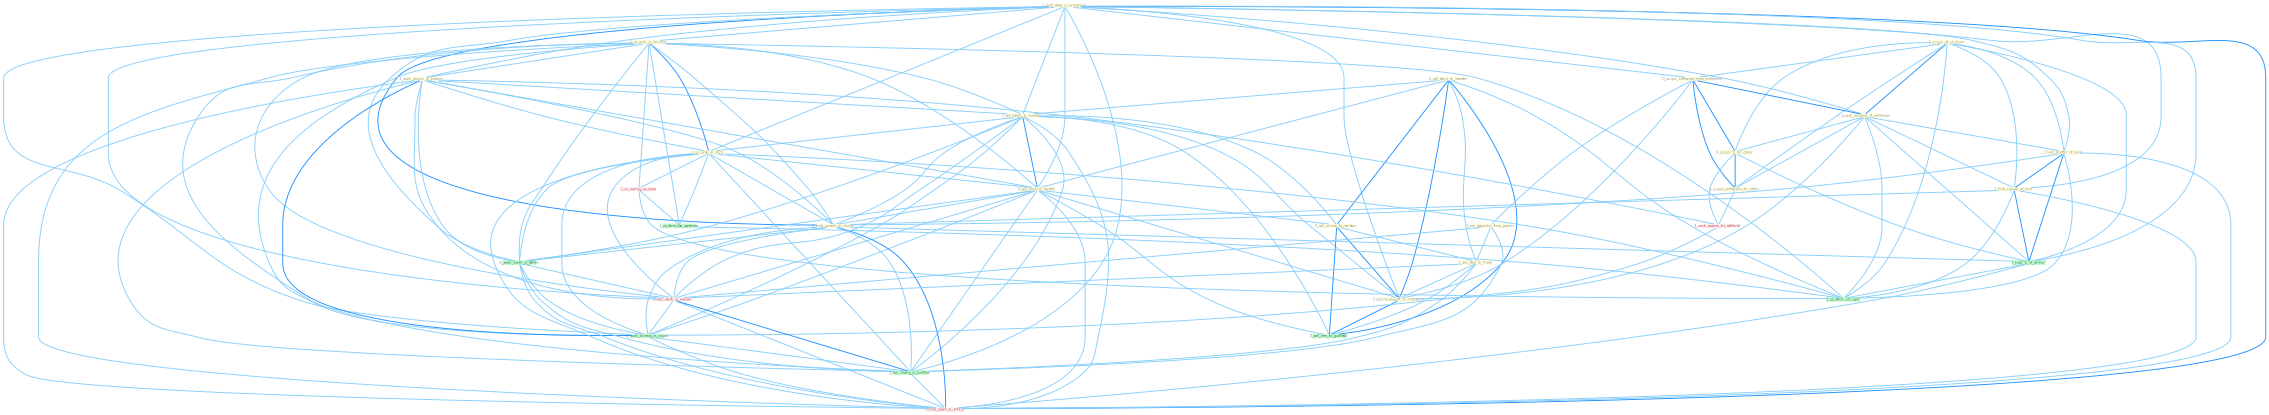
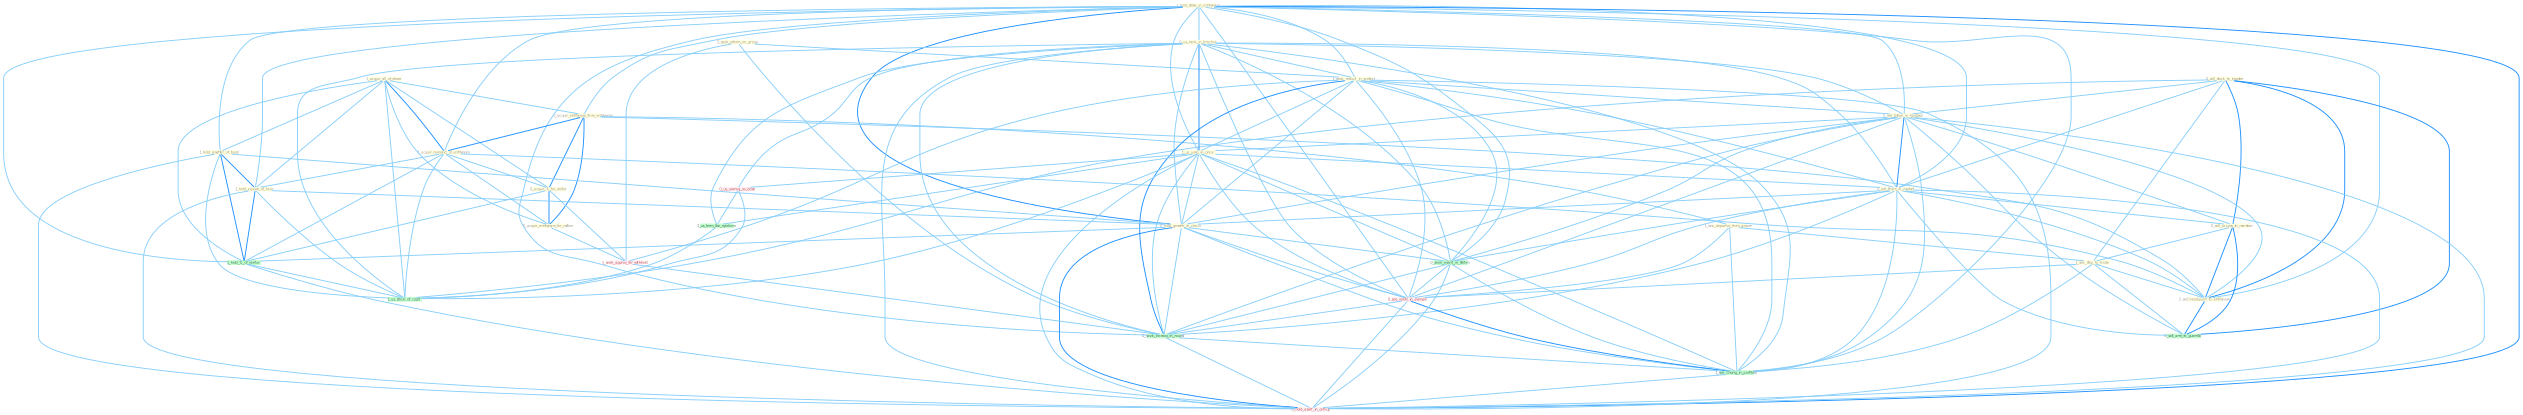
none -> (738, 42)
(1964, 134) -> none
